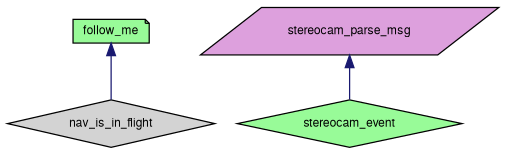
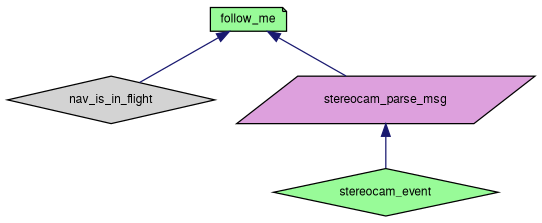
none -> (312, 57)
